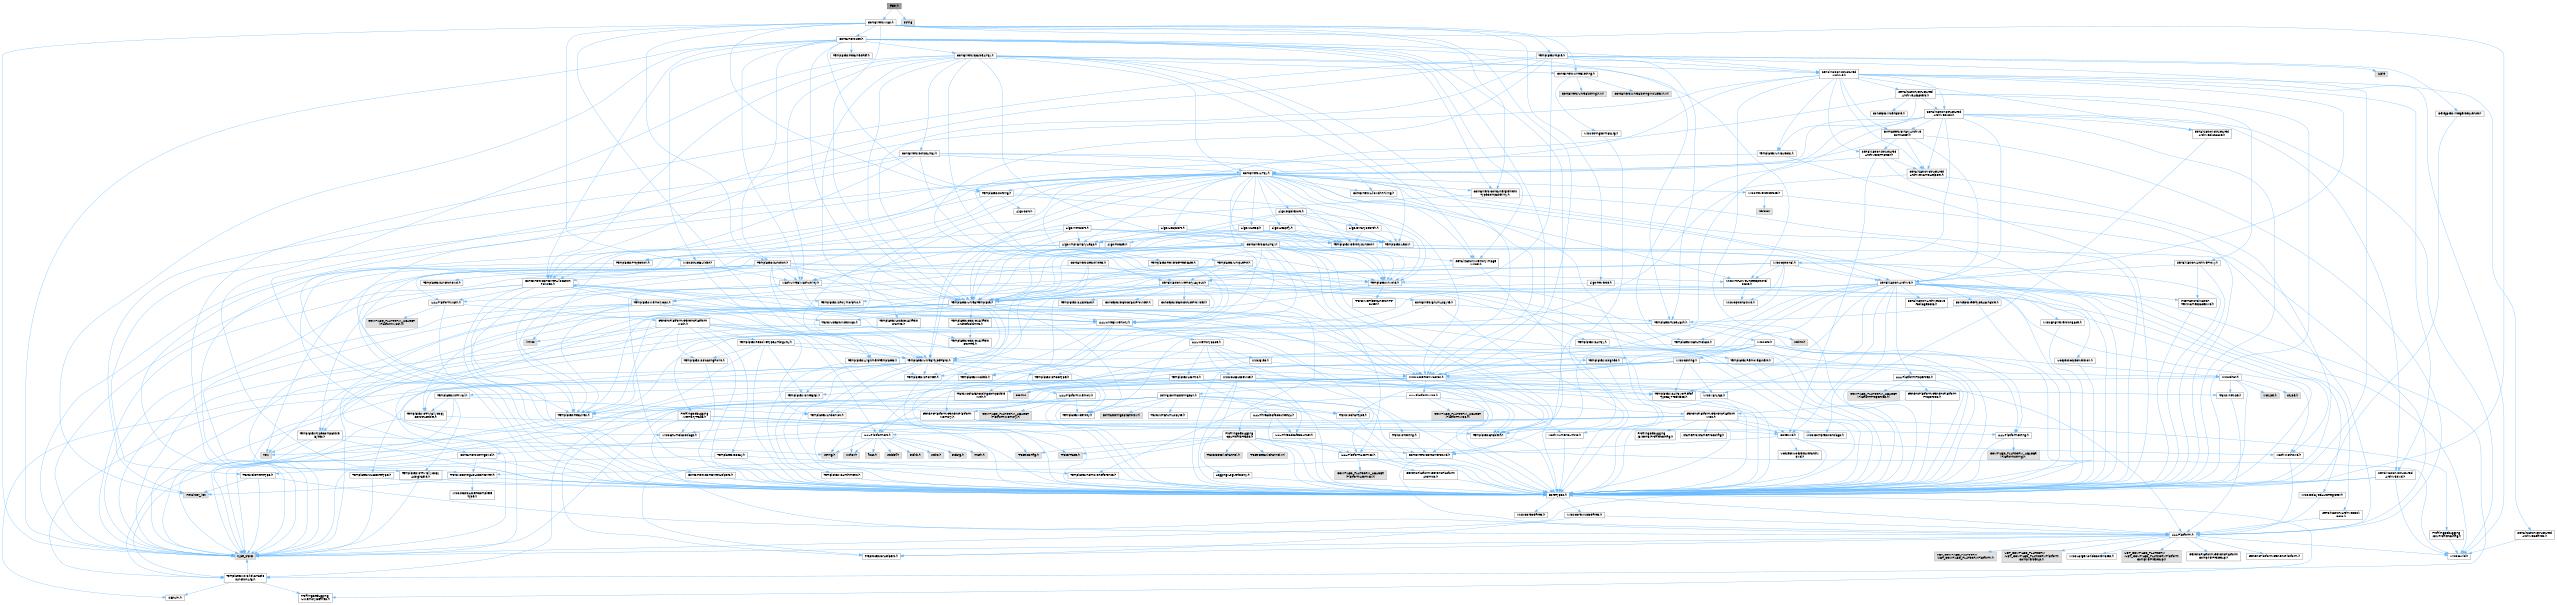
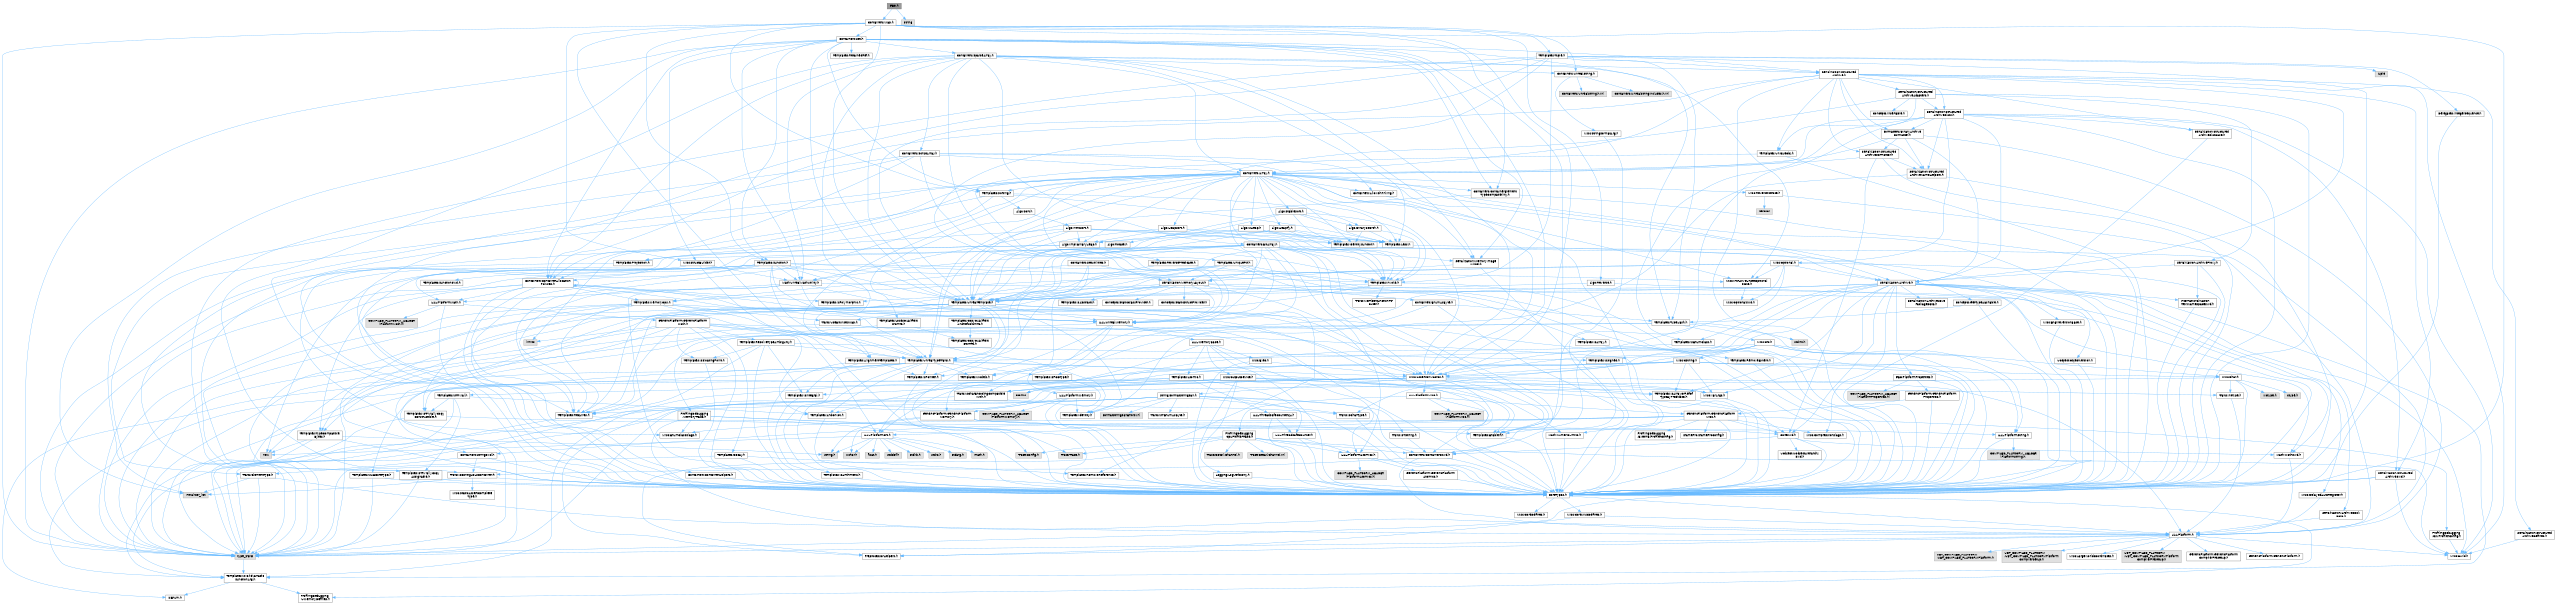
none -> (1049, 220)
(1914, 377) -> (1914, 377)
(247, 568) -> (243, 565)
